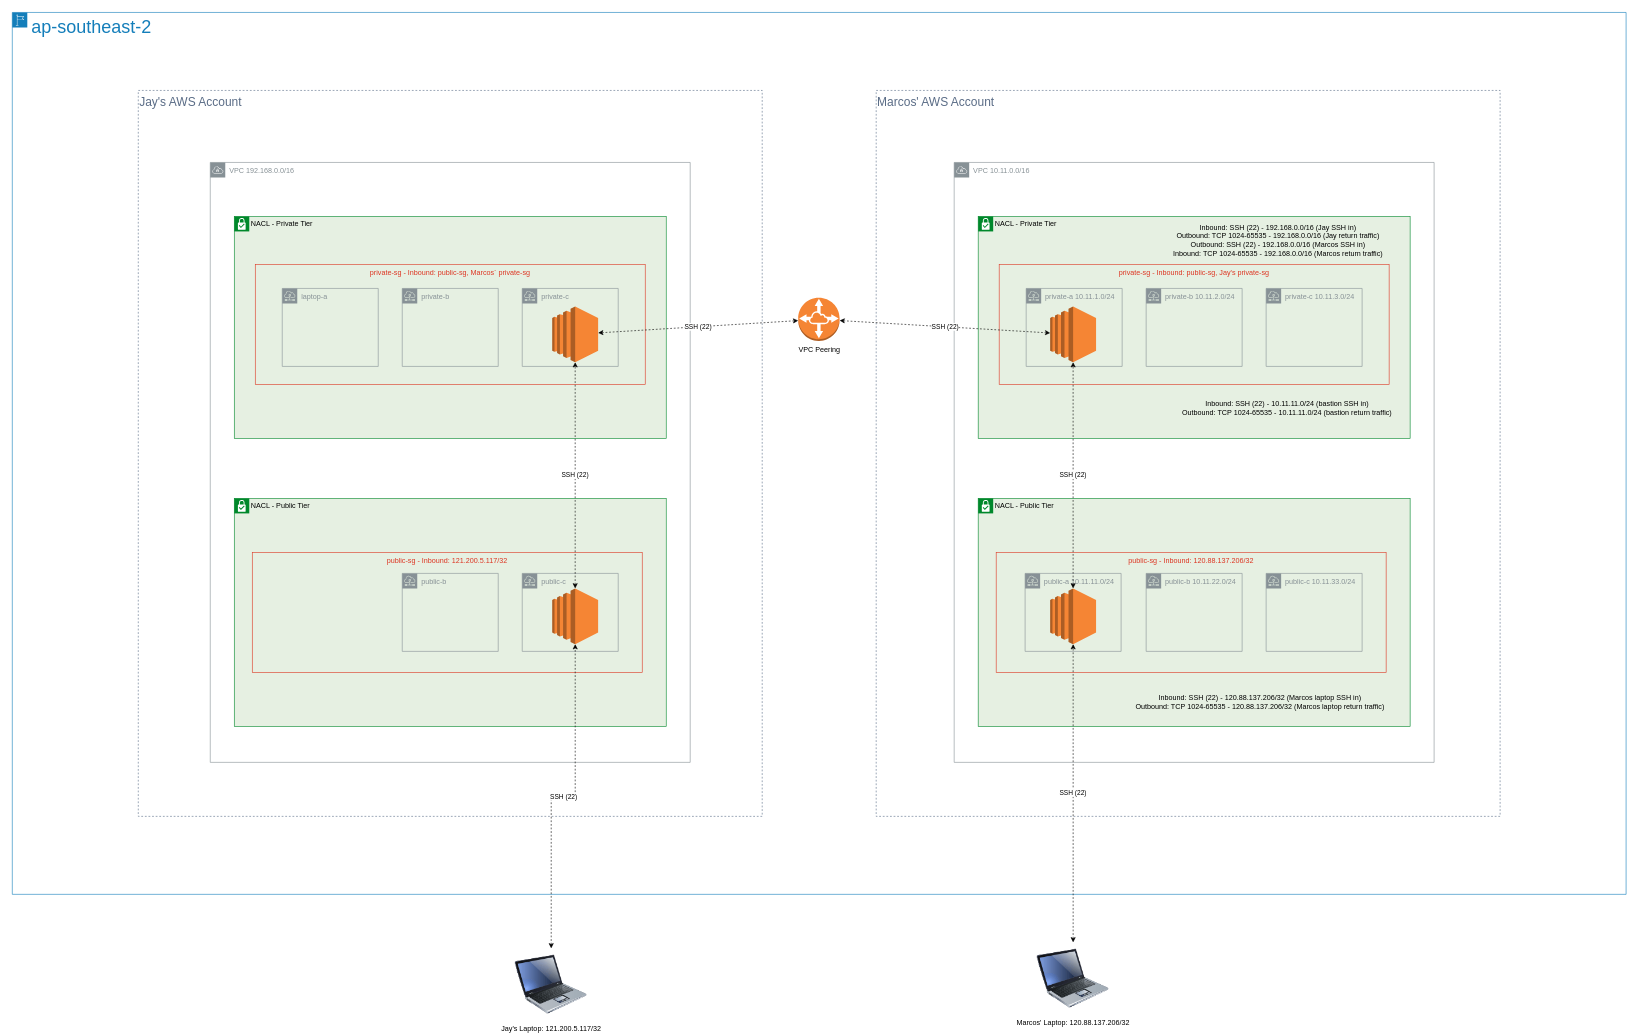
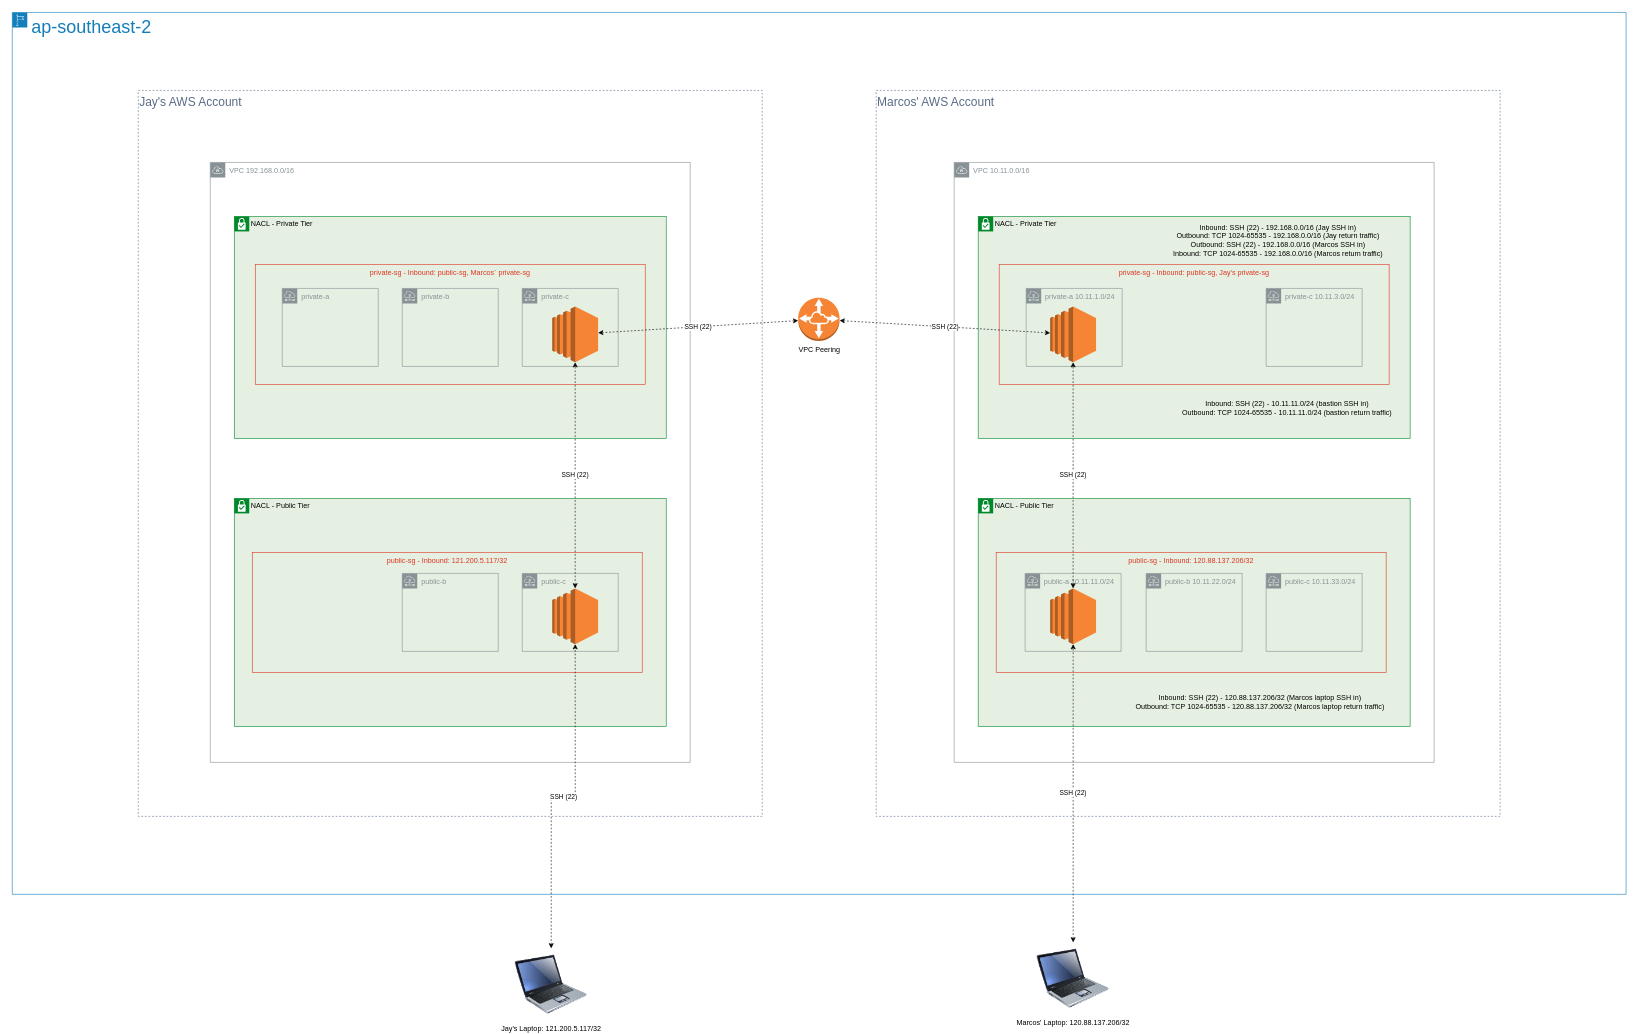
(317, 297) -> (319, 297)
(1194, 327) -> none
